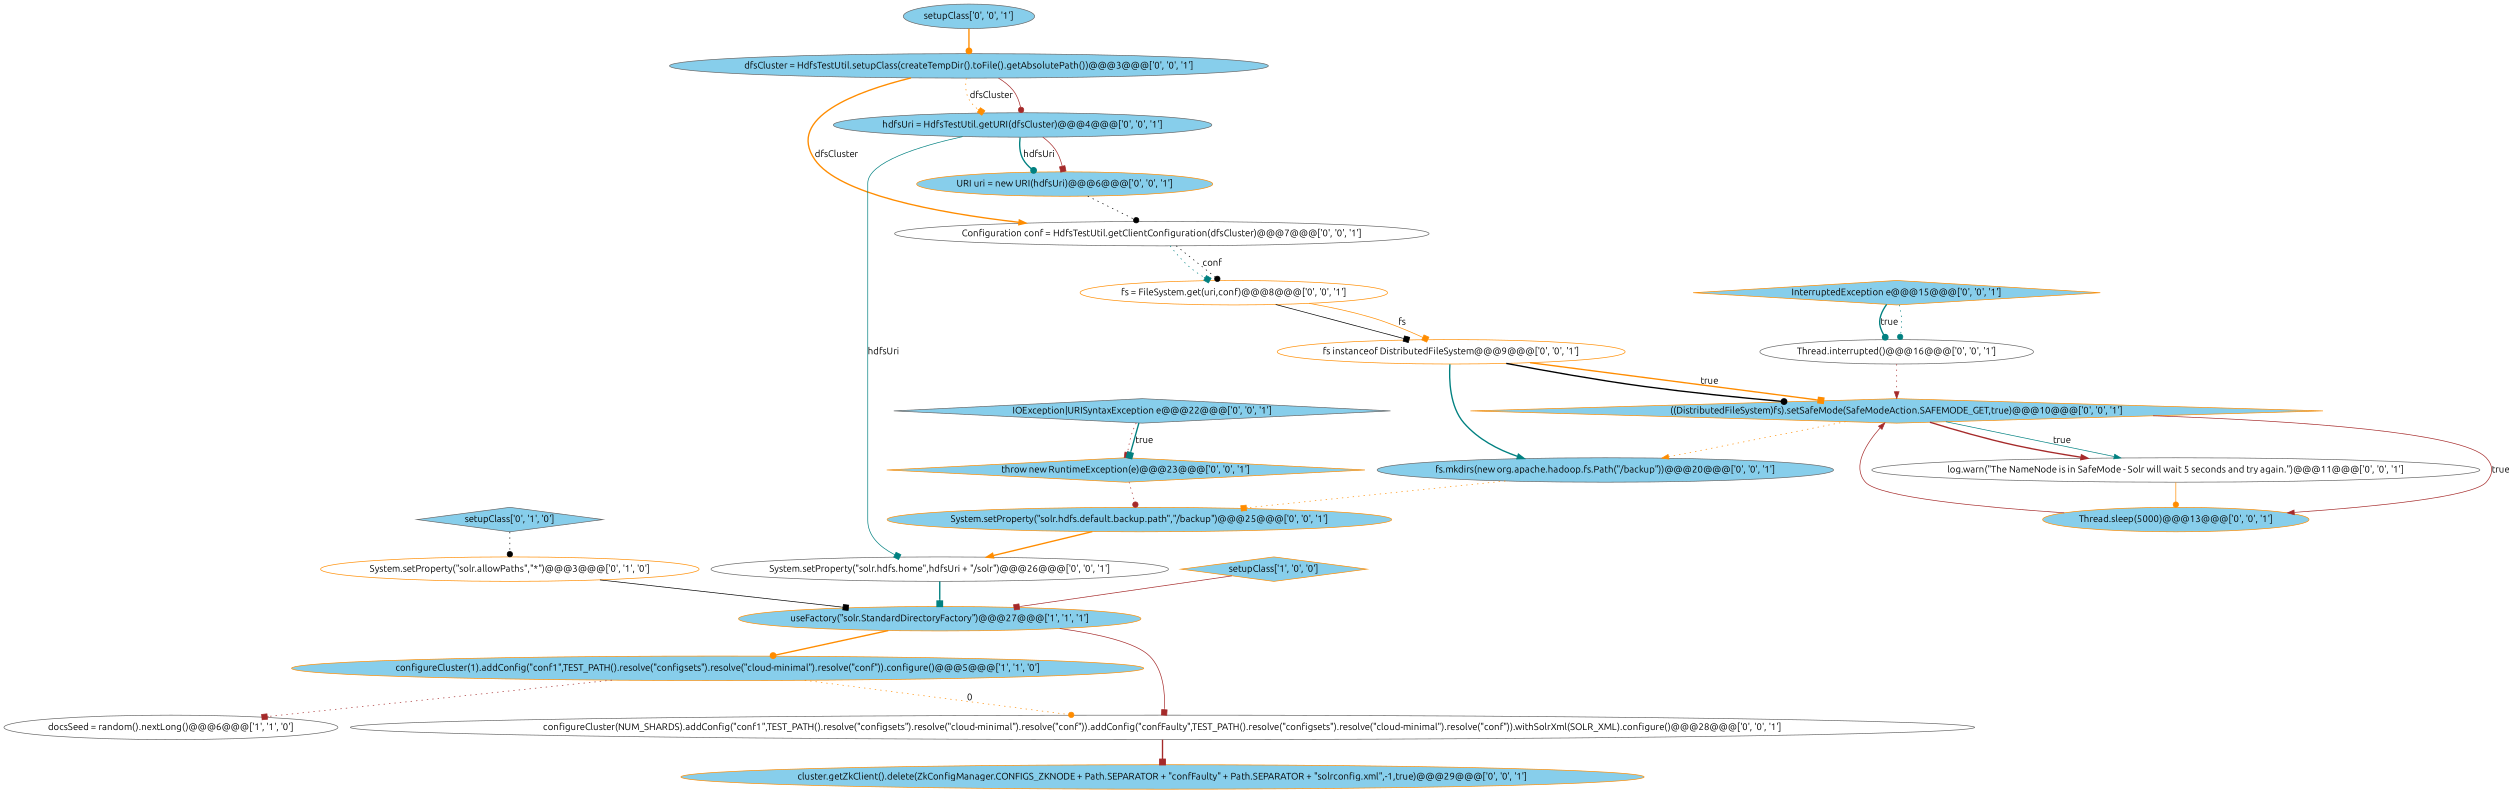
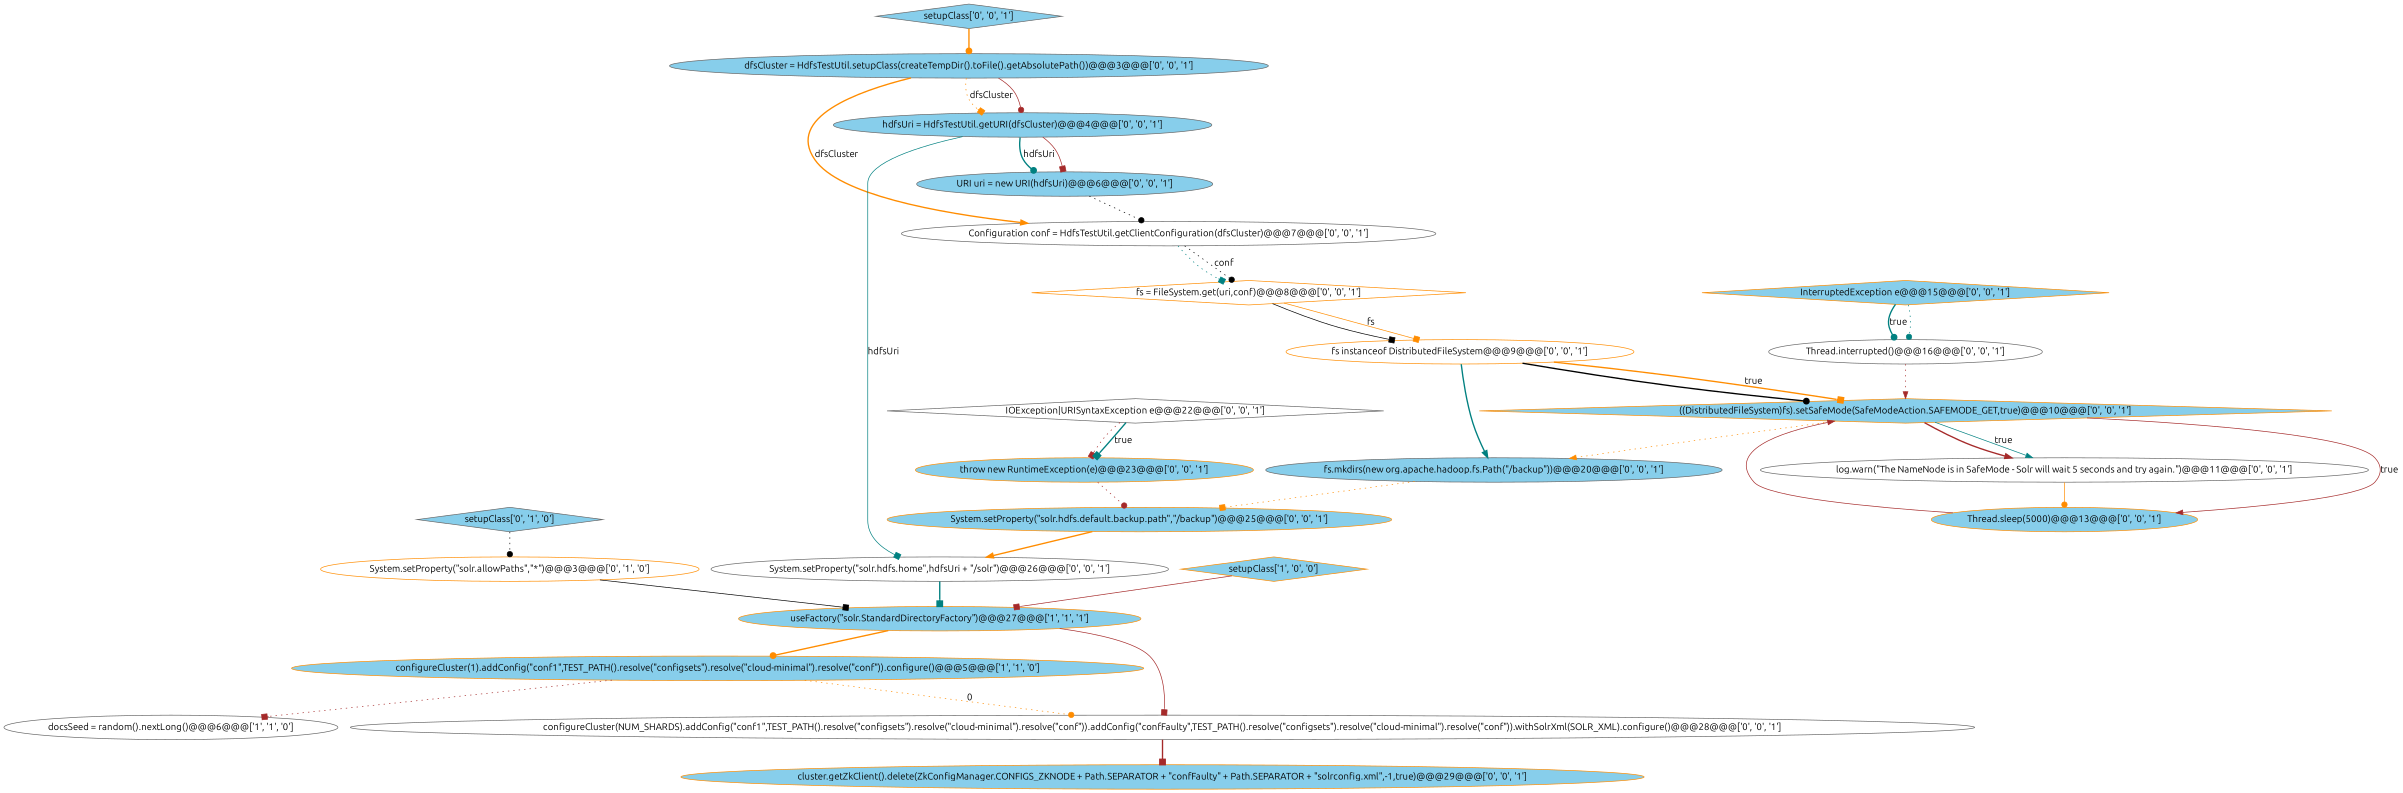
(969, 16) -> (969, 16)
(1065, 184) -> (1065, 184)
(1234, 293) -> (1249, 293)
(1142, 411) -> (1135, 411)
(1126, 470) -> (1084, 470)
